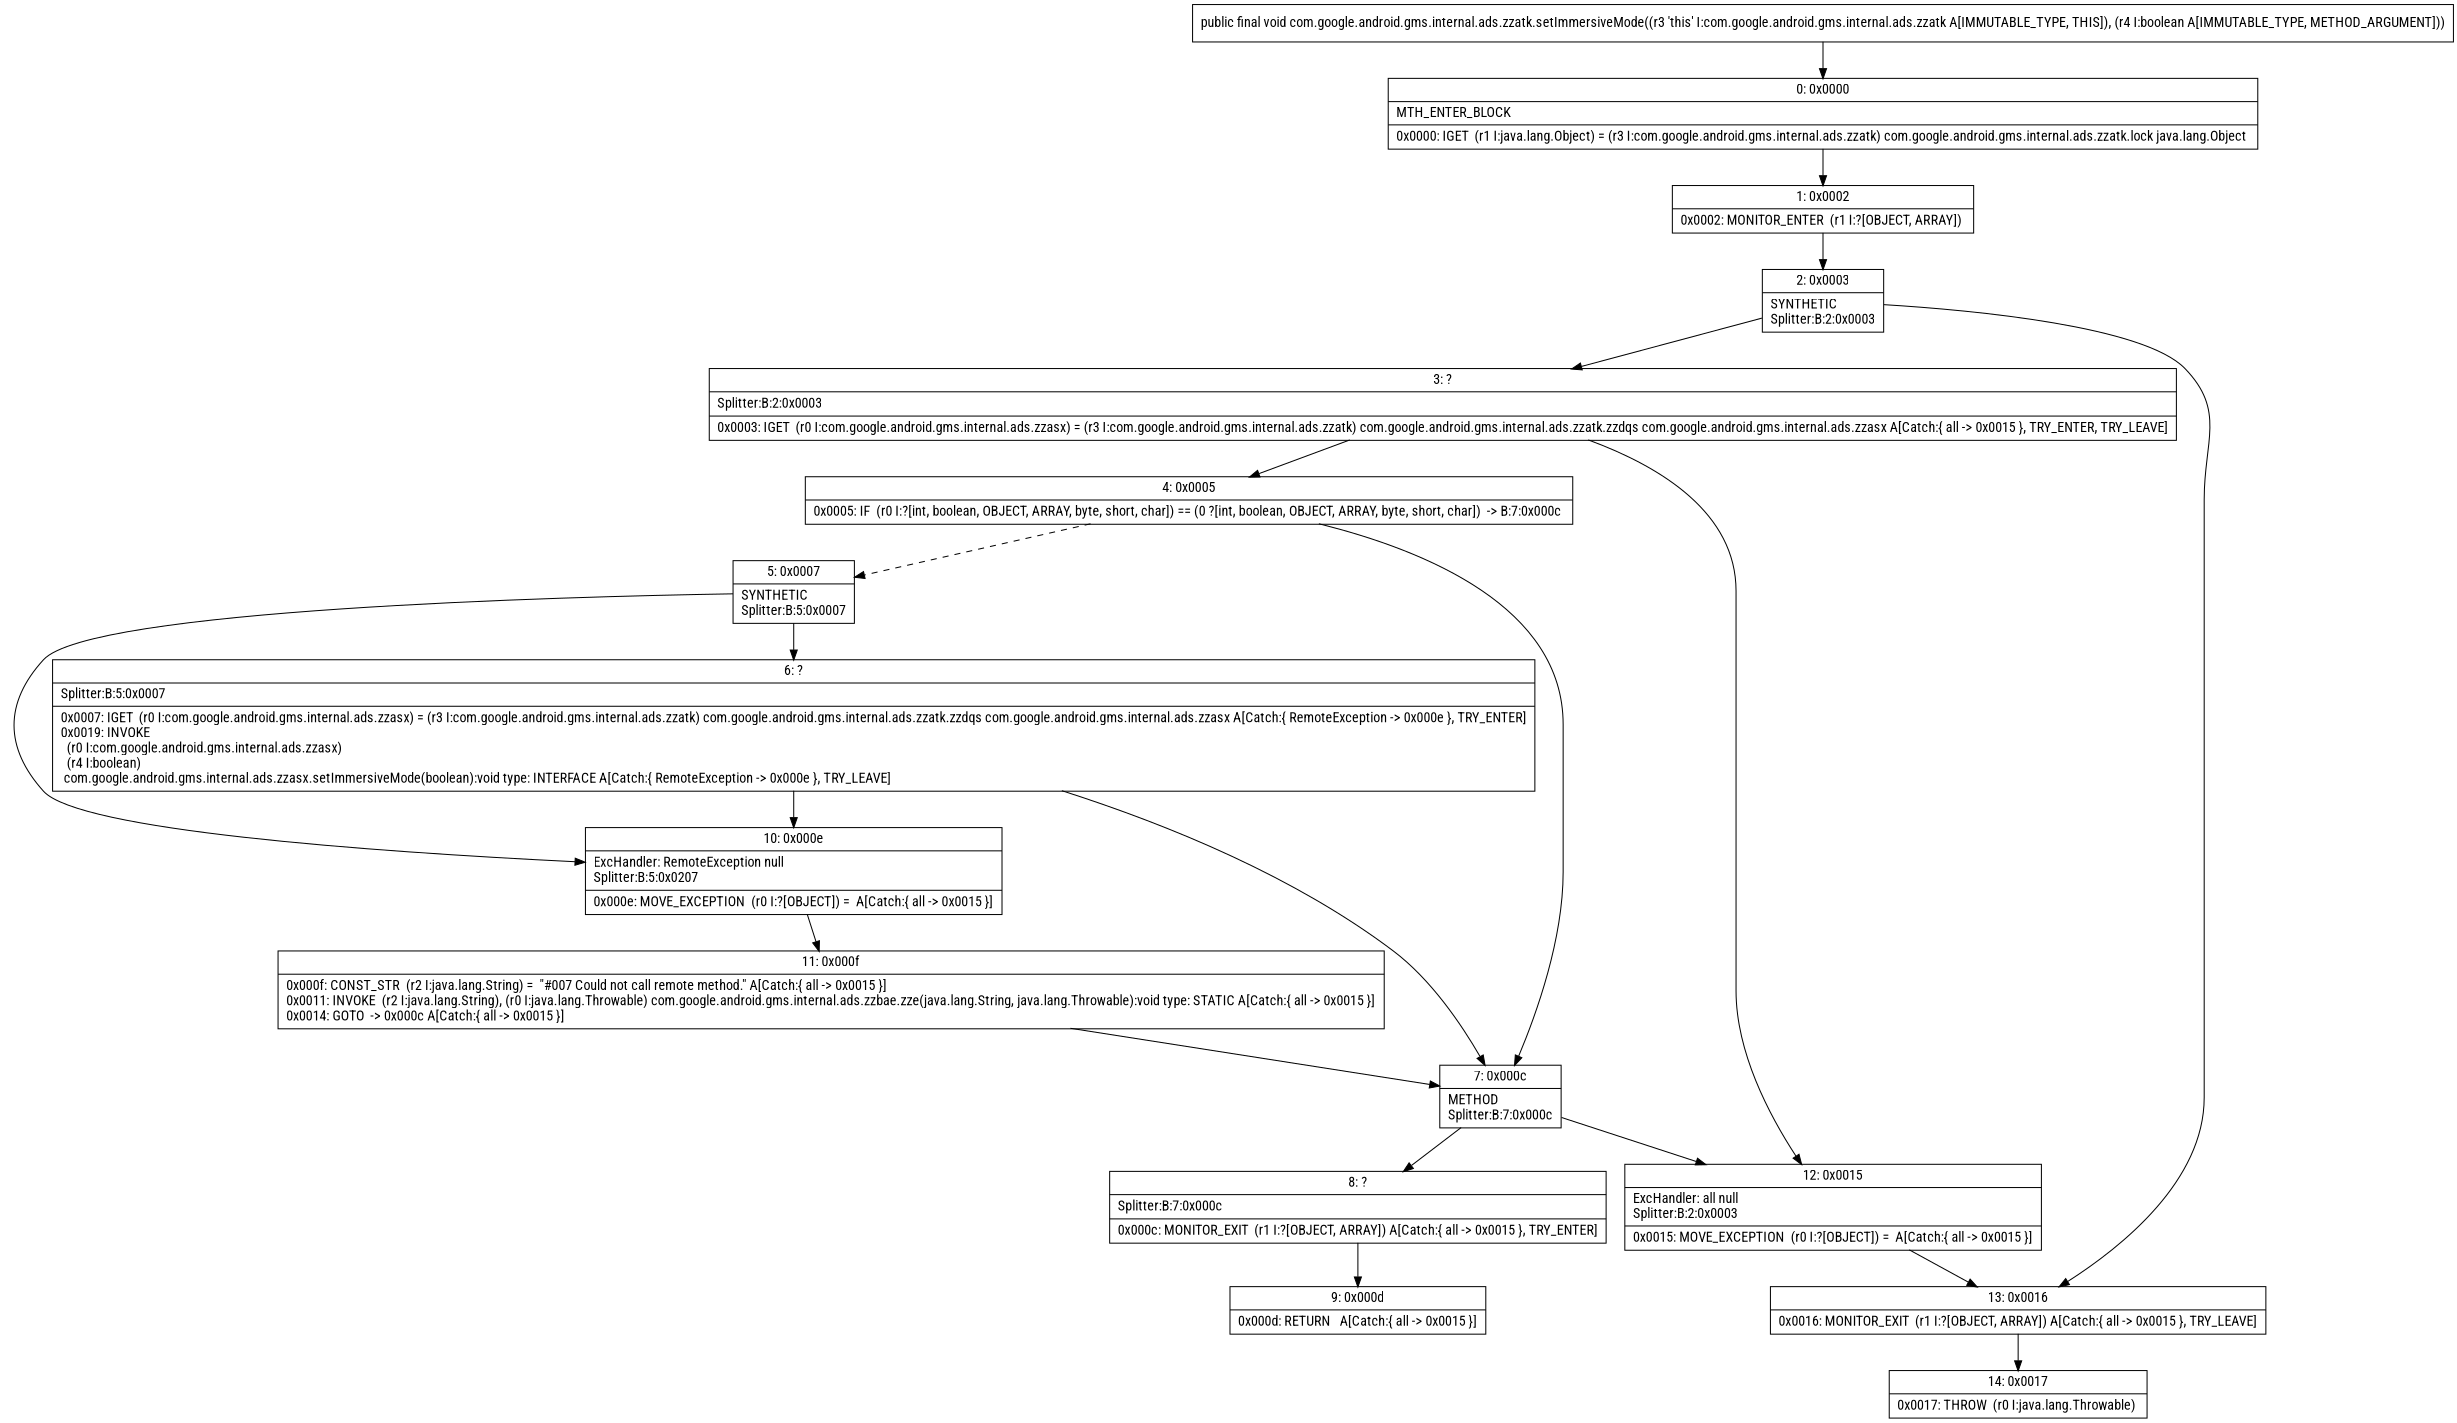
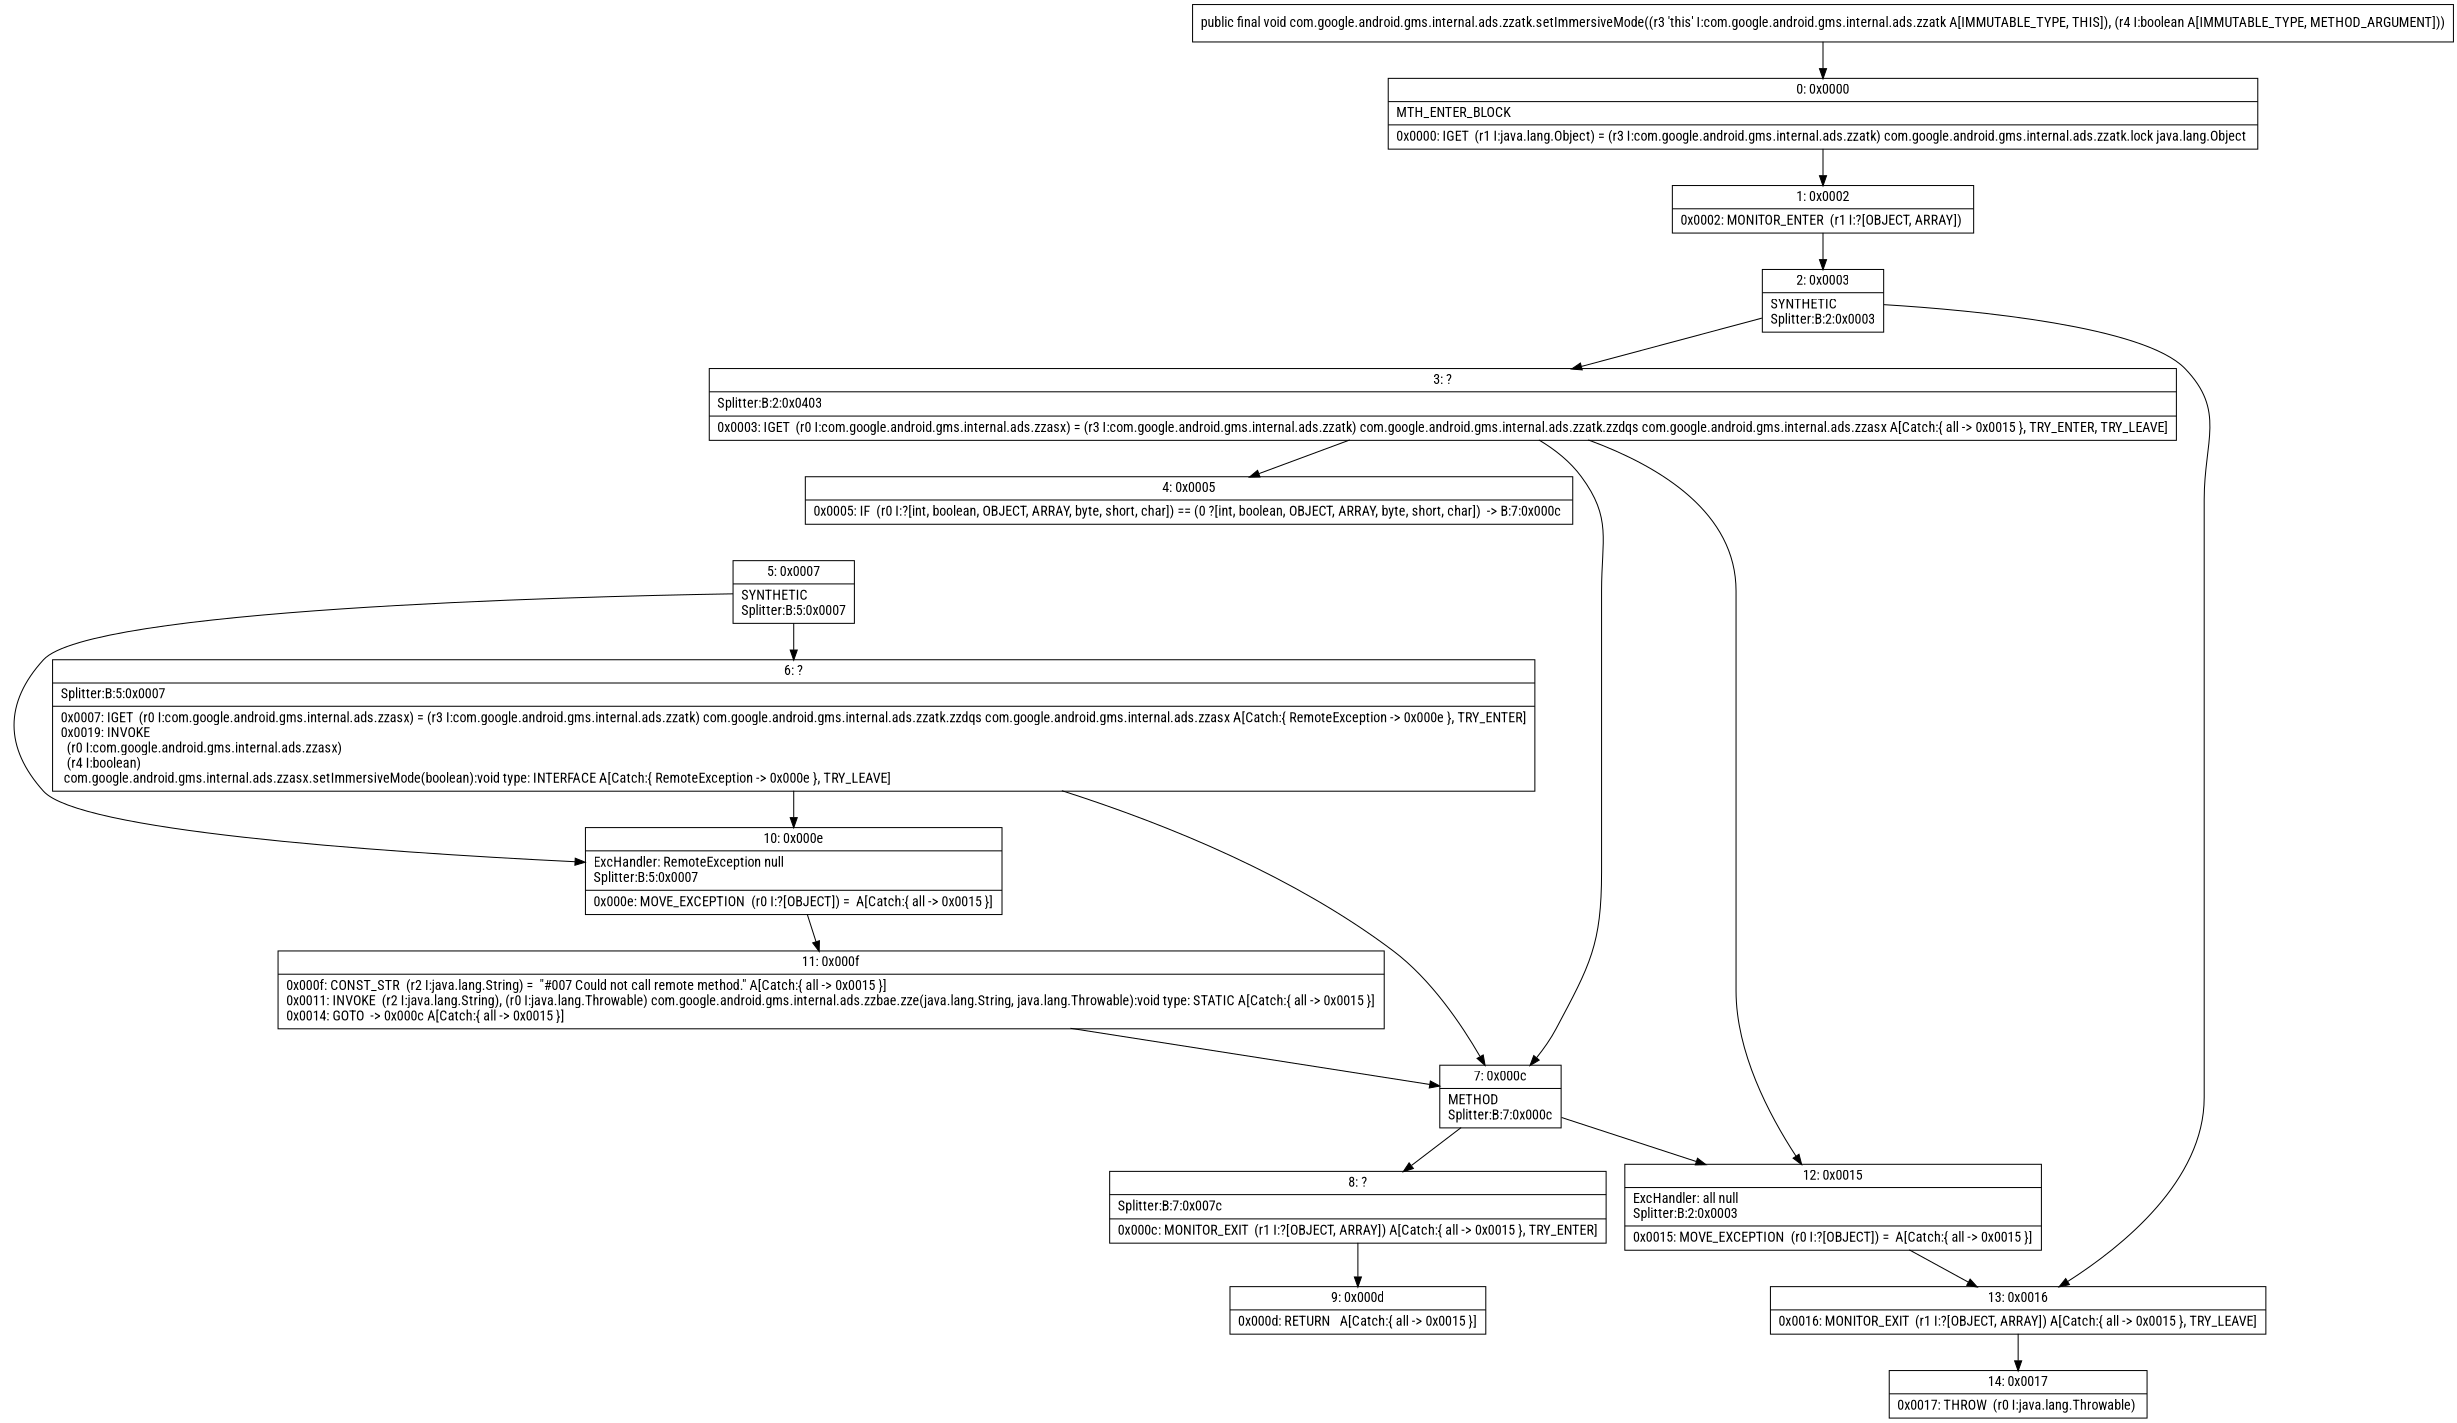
(770, 403) -> (770, 403)
(978, 549) -> none
(1563, 724) -> (1602, 744)
(646, 878) -> (646, 878)
(1170, 1206) -> (1170, 1206)
